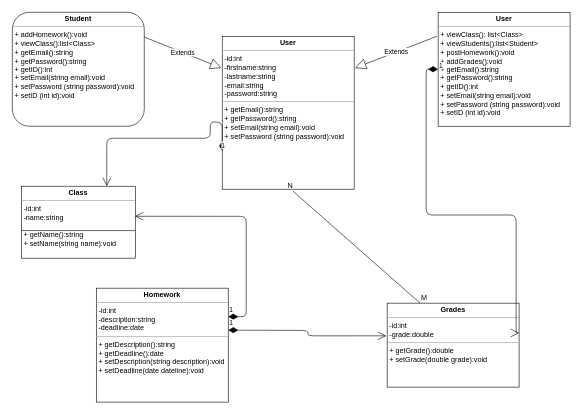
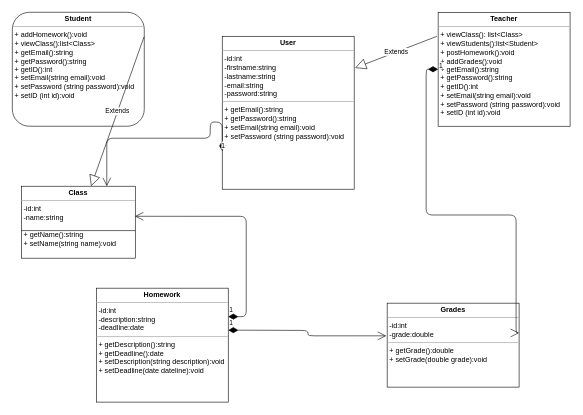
(178, 50) -> (127, 86)
(505, 60) -> (505, 60)
(357, 248) -> none
